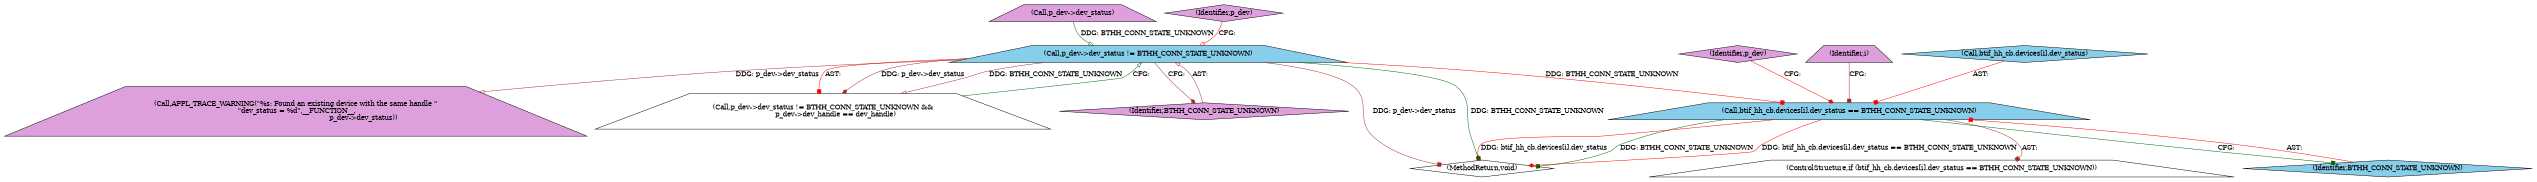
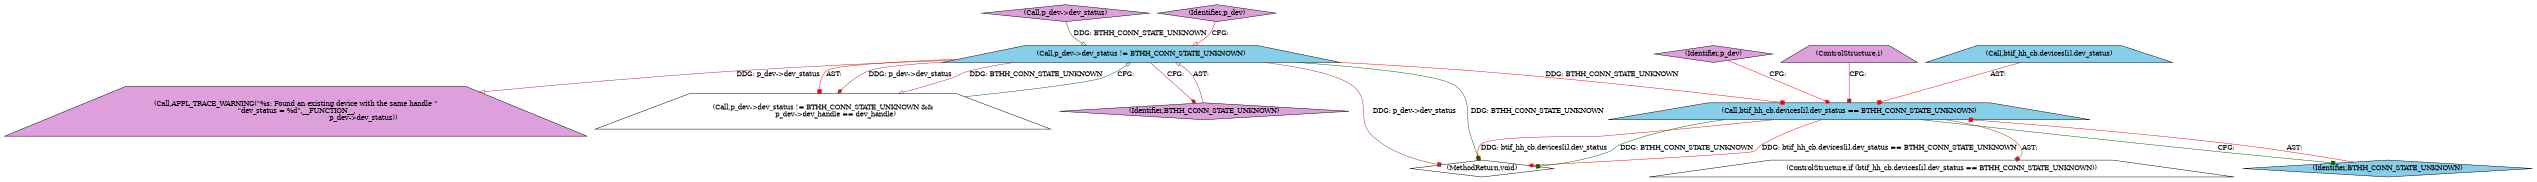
(1073, 13) -> (1066, 13)
(1849, 54) -> (1849, 54)
(2025, 54) -> (2049, 54)
